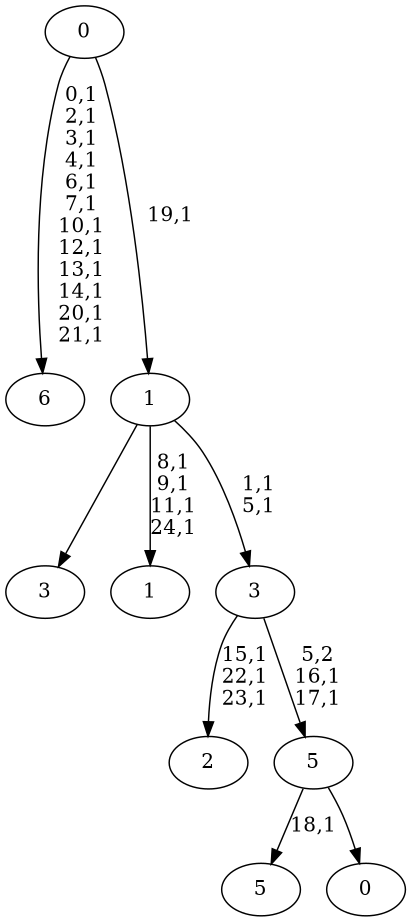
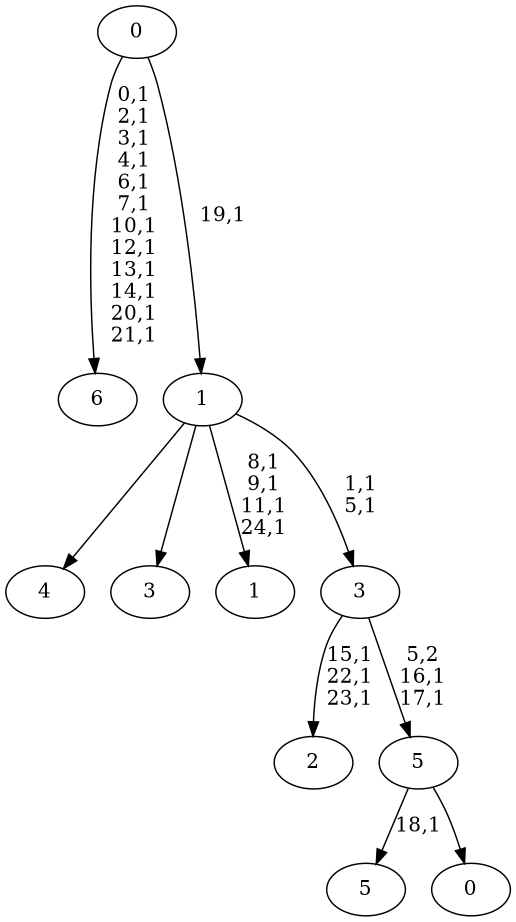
none -> (45, 592)
